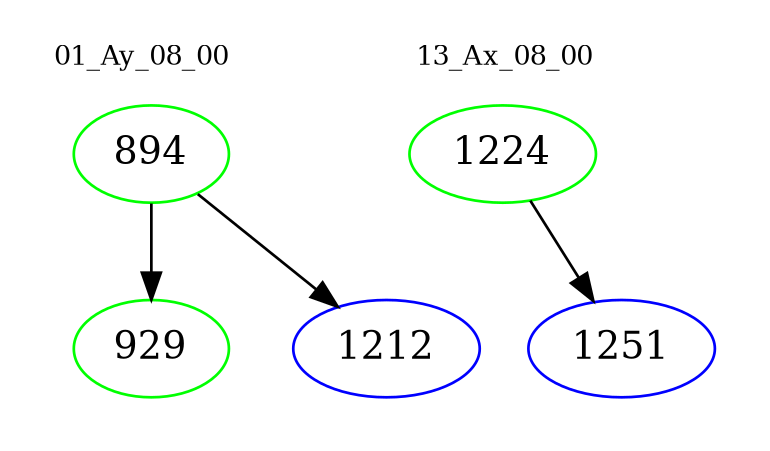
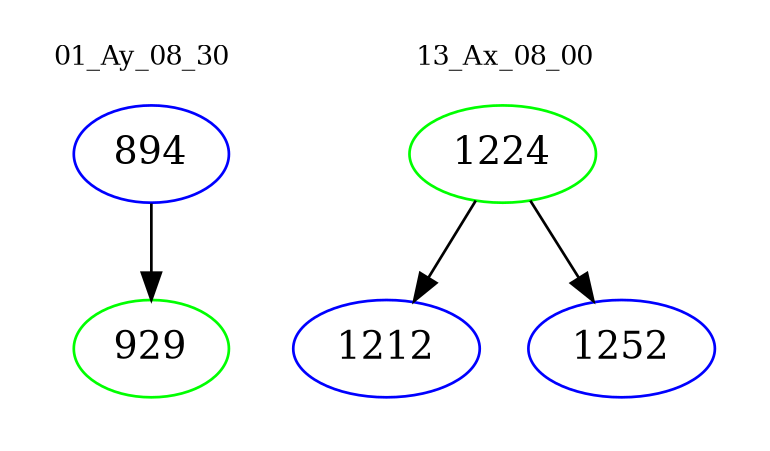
(142, 58) -> (142, 58)
(151, 154) -> (151, 154)
(233, 223) -> (452, 239)
(622, 349) -> (622, 349)
